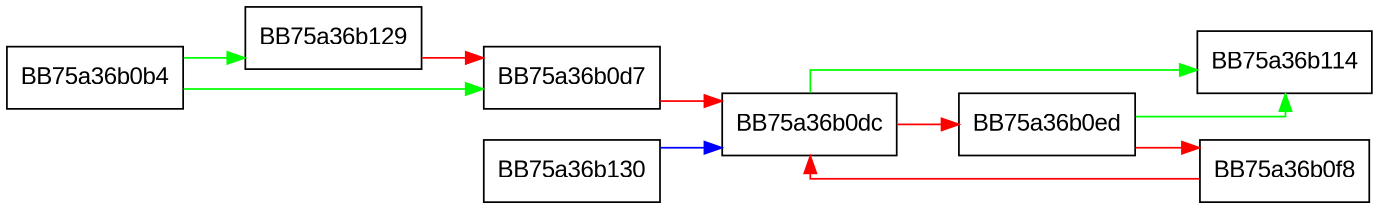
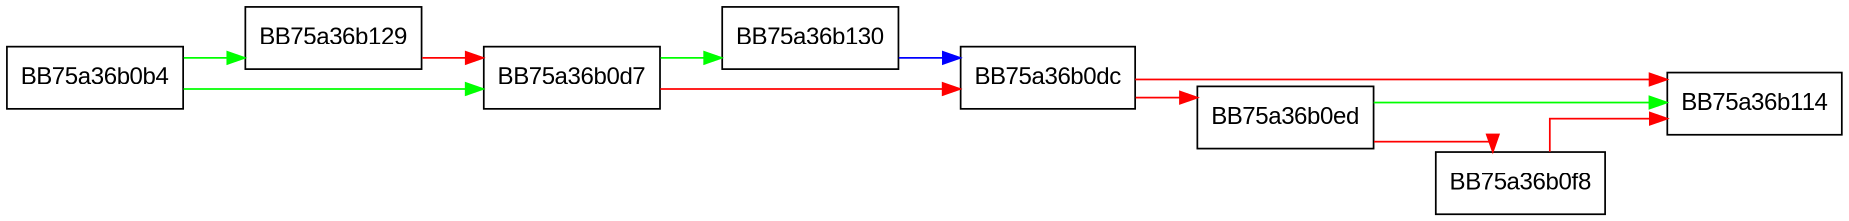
none -> (682, 58)
(984, 70) -> (1392, 79)
(1002, 179) -> (1583, 119)
